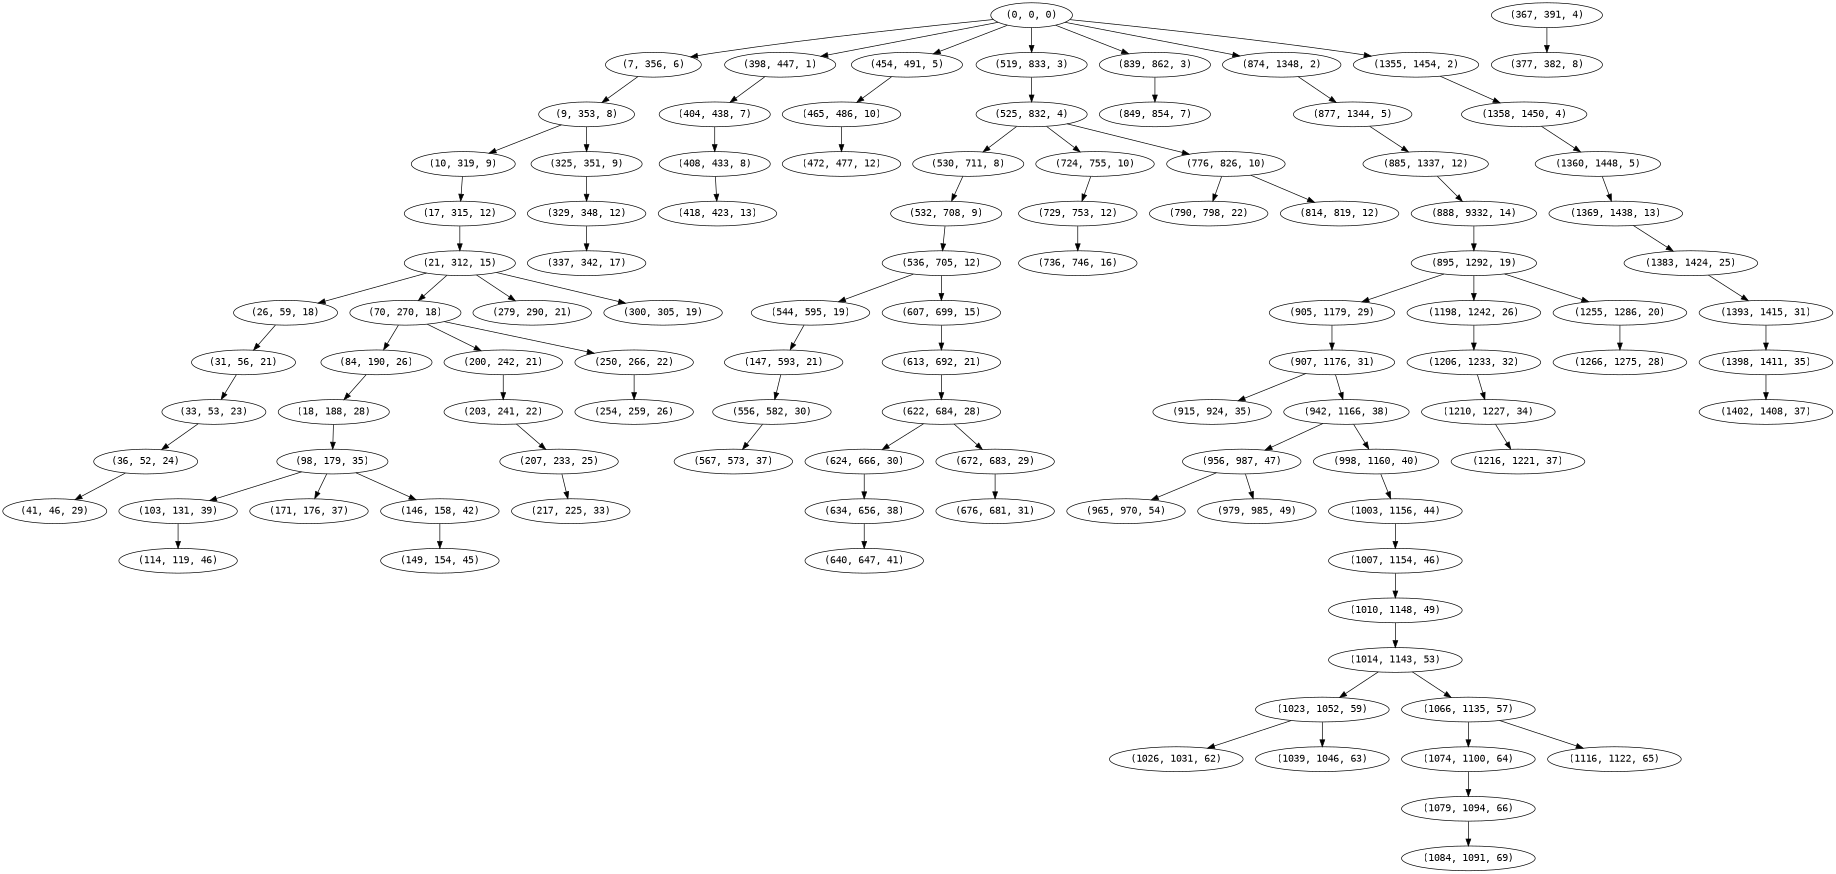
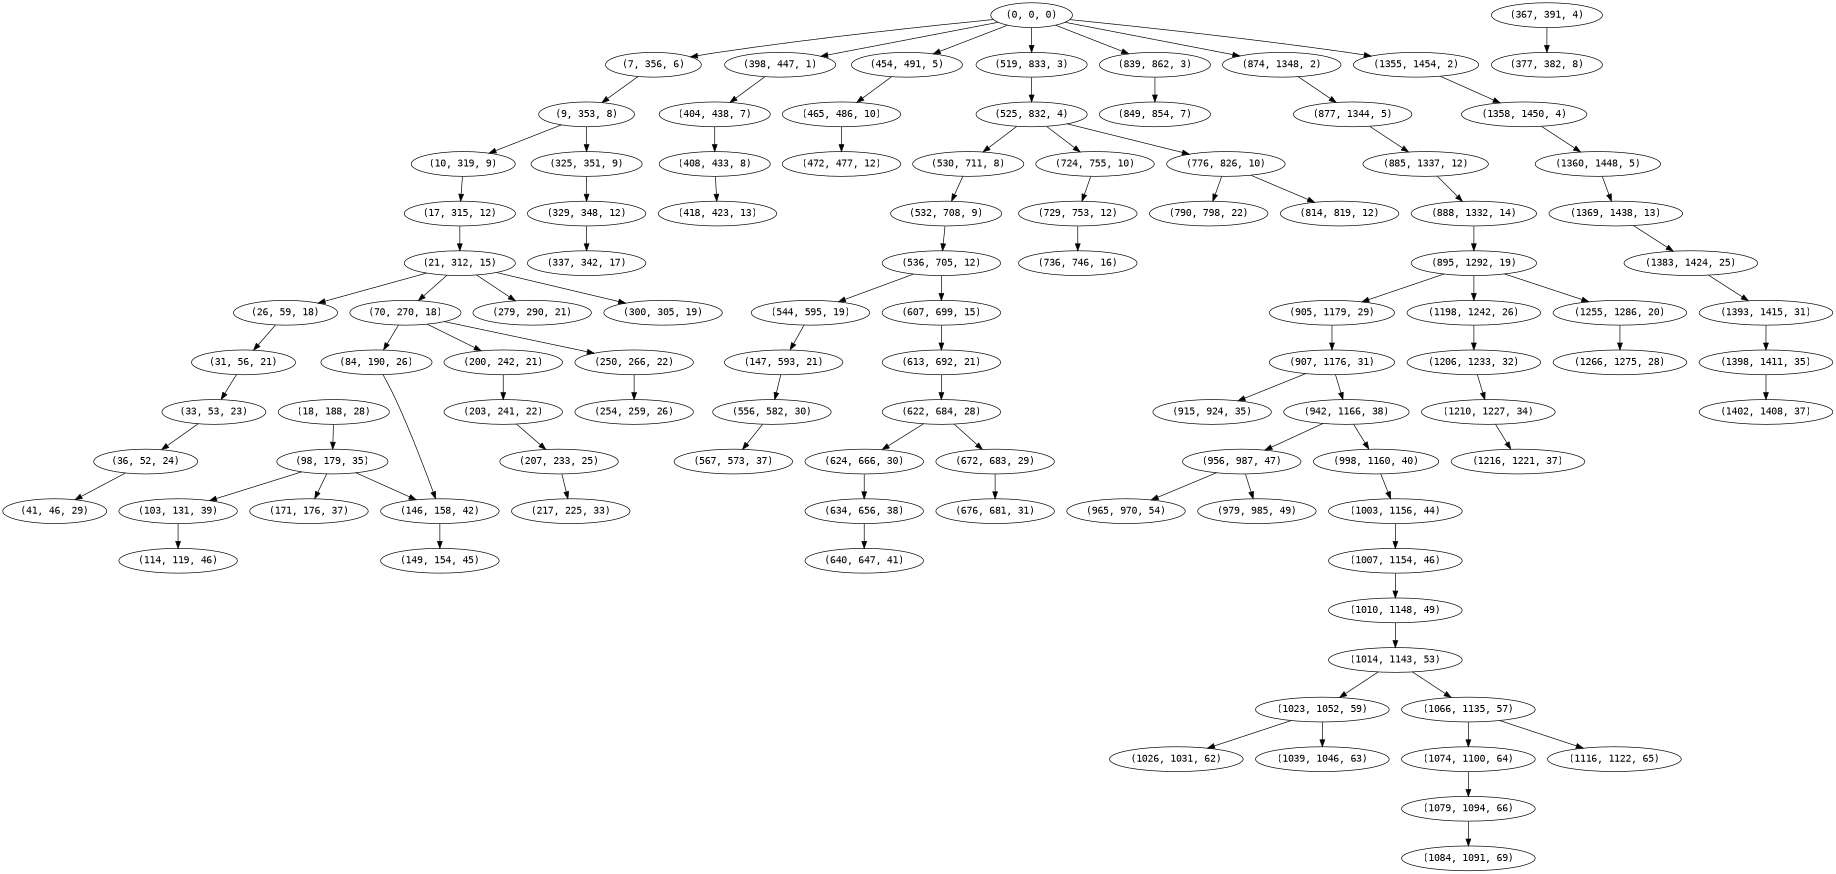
(1474, 214) -> (1474, 214)
(357, 385) -> (410, 433)
